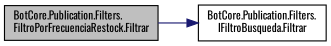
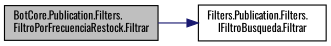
(262, 23) -> (262, 23)
